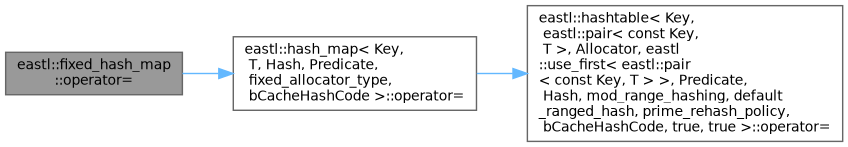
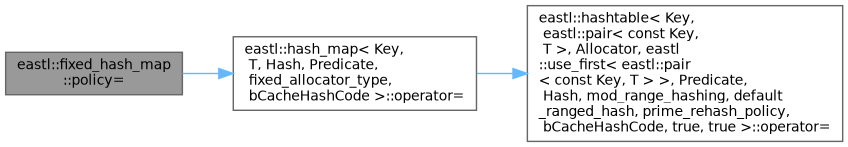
(94, 74) -> (94, 74)
